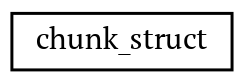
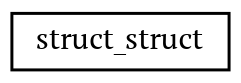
(122, 42) -> (120, 42)
